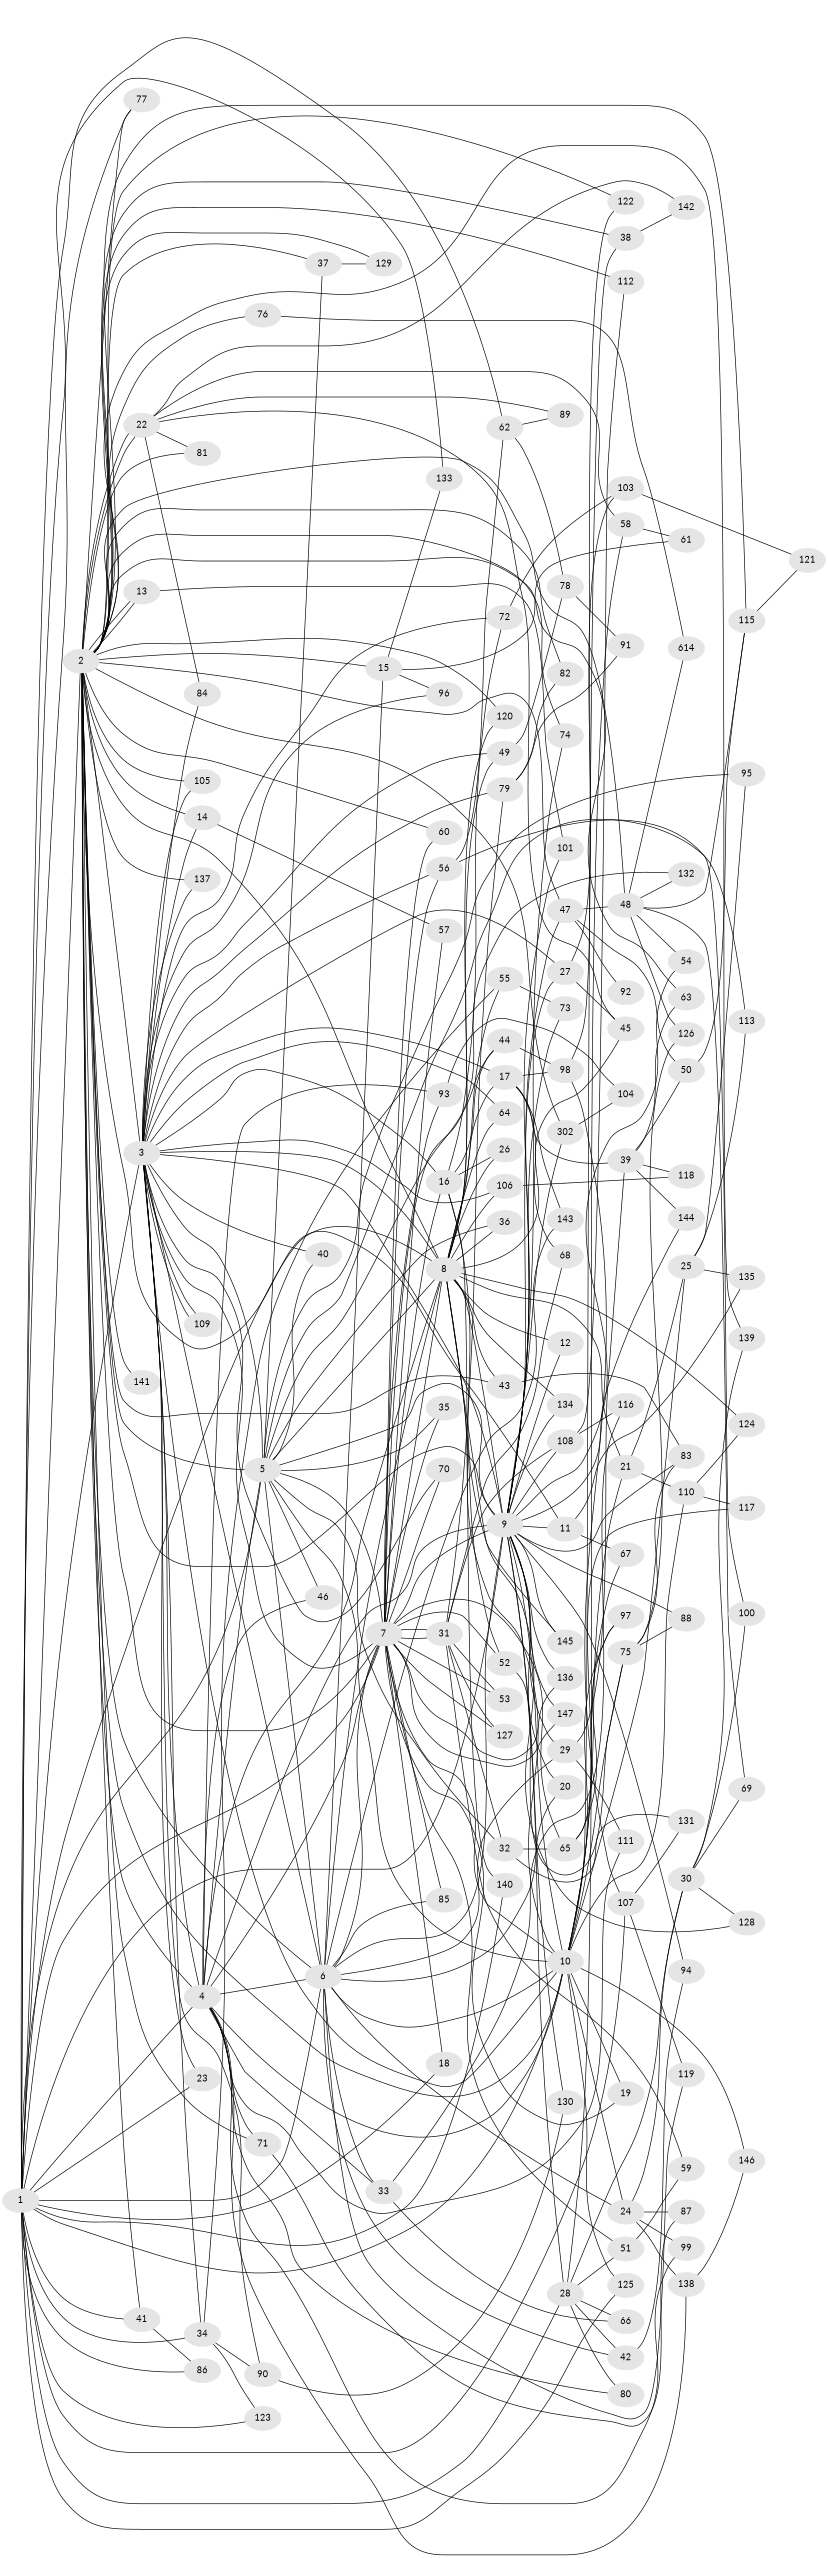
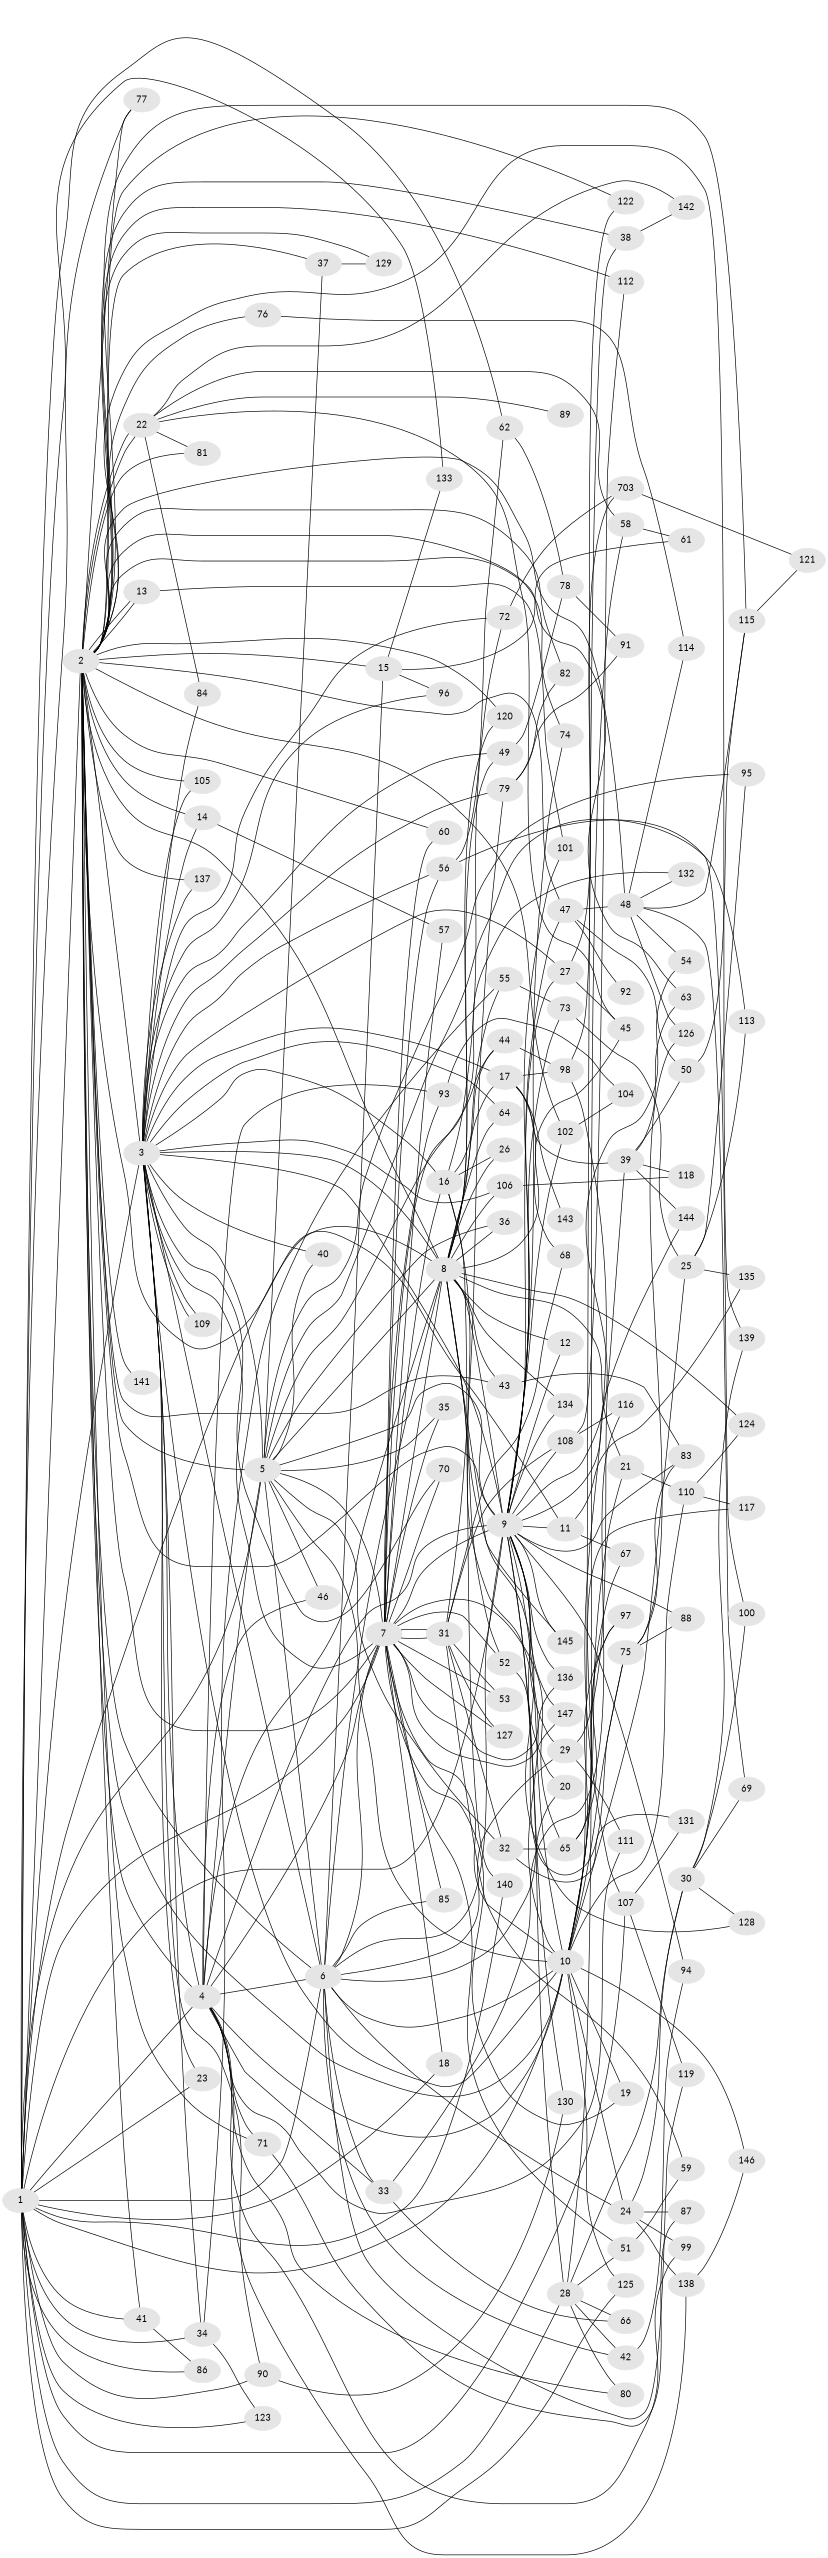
(535, 422) -> none
(626, 488) -> (626, 488)
(686, 648) -> (686, 648)
(565, 1132) -> (565, 1132)
(662, 1364) -> (660, 1128)
(429, 1588) -> none
(233, 2355) -> (79, 2375)
